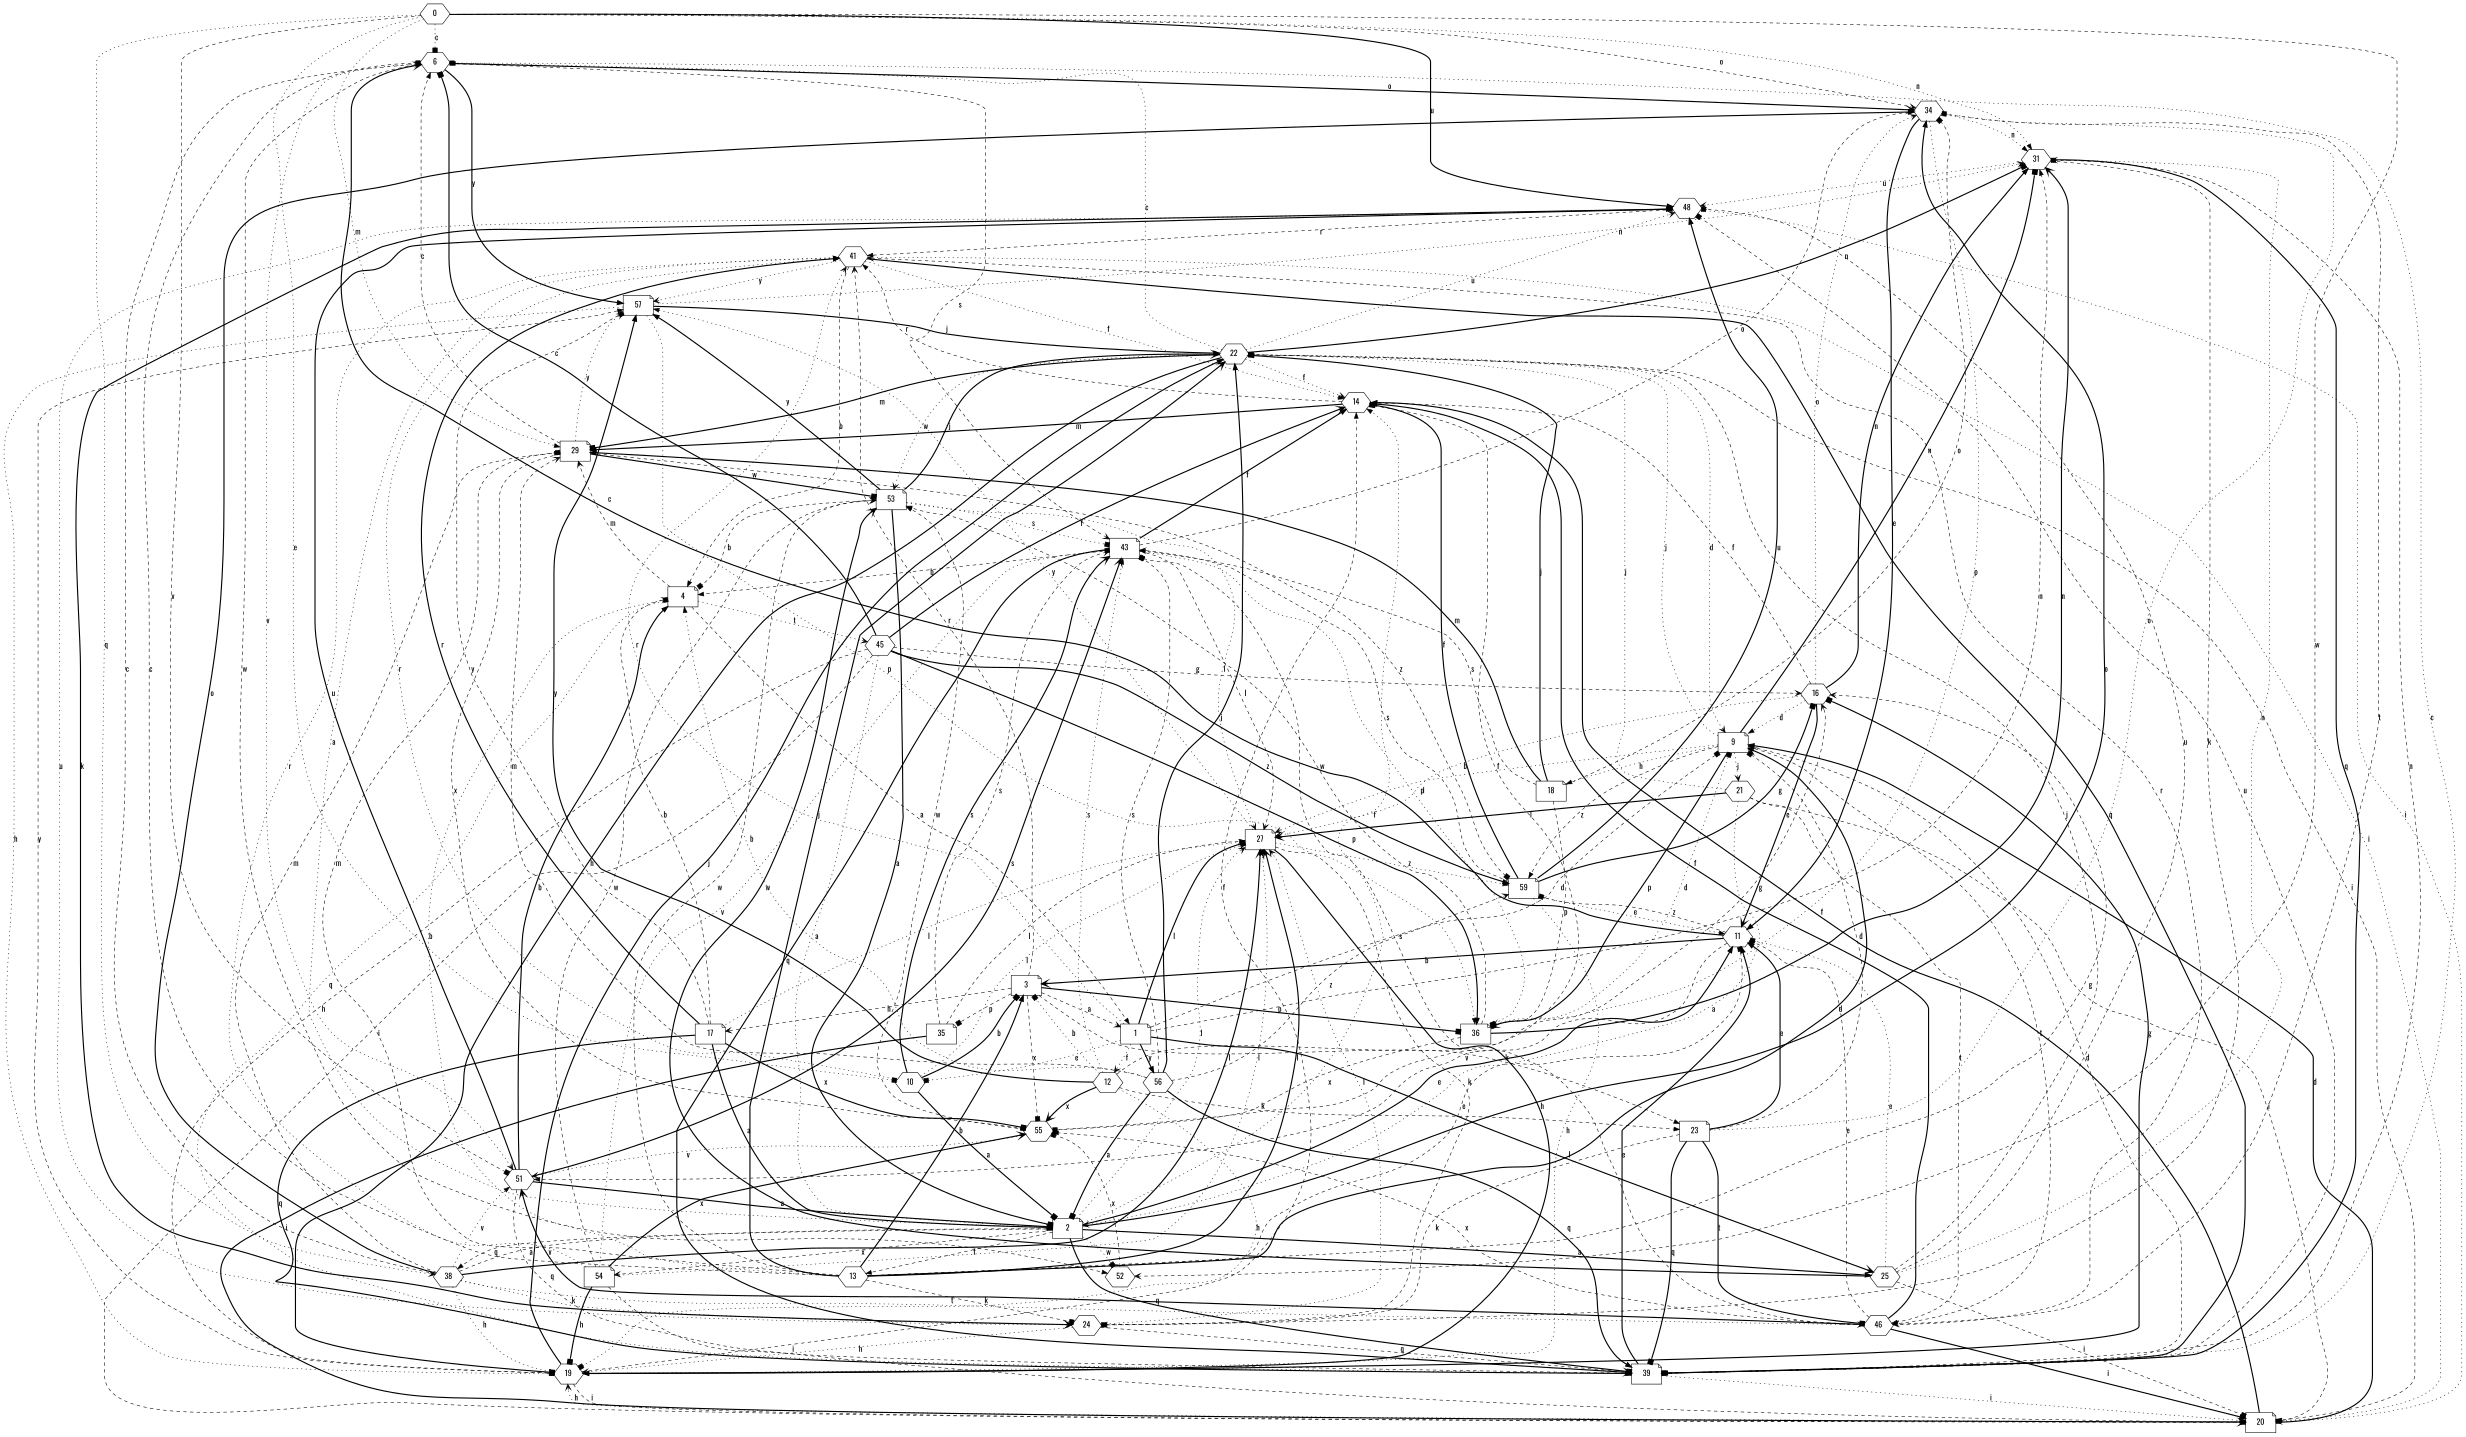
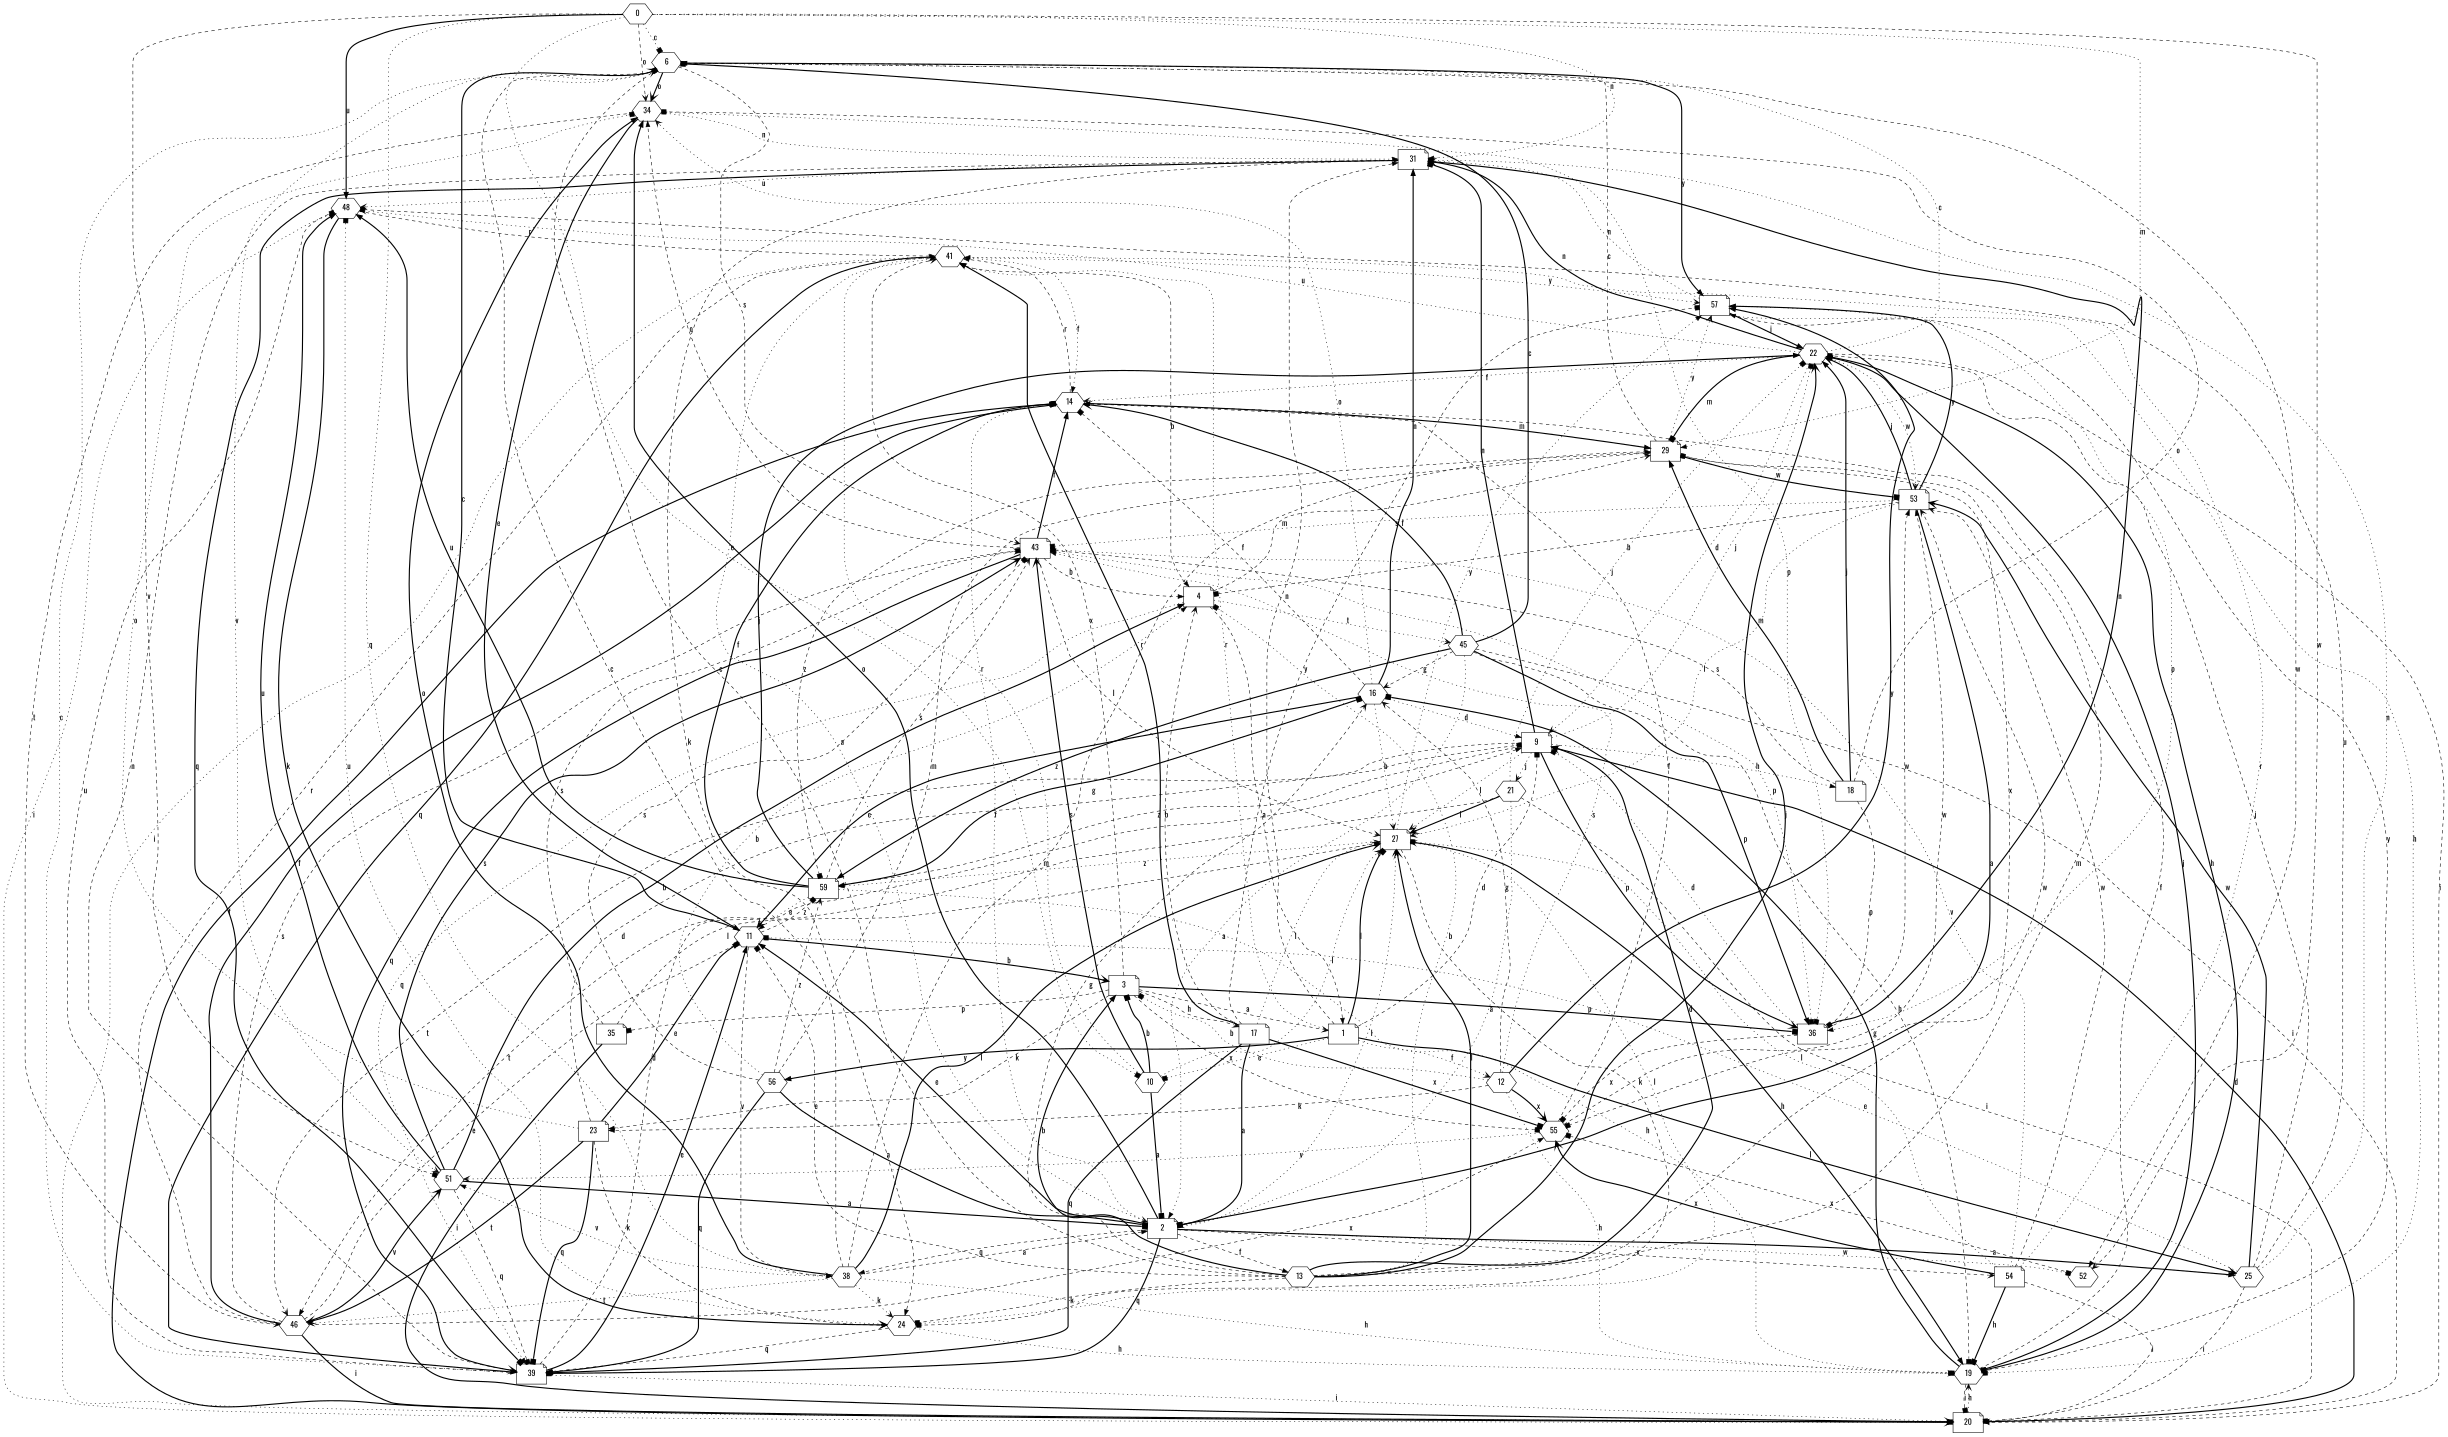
(2036, 160) -> (1413, 160)
(1646, 459) -> (1235, 552)
(950, 621) -> (1092, 621)
(1212, 726) -> (1066, 373)
(1168, 1154) -> (741, 1141)
(1721, 1284) -> (463, 1239)
